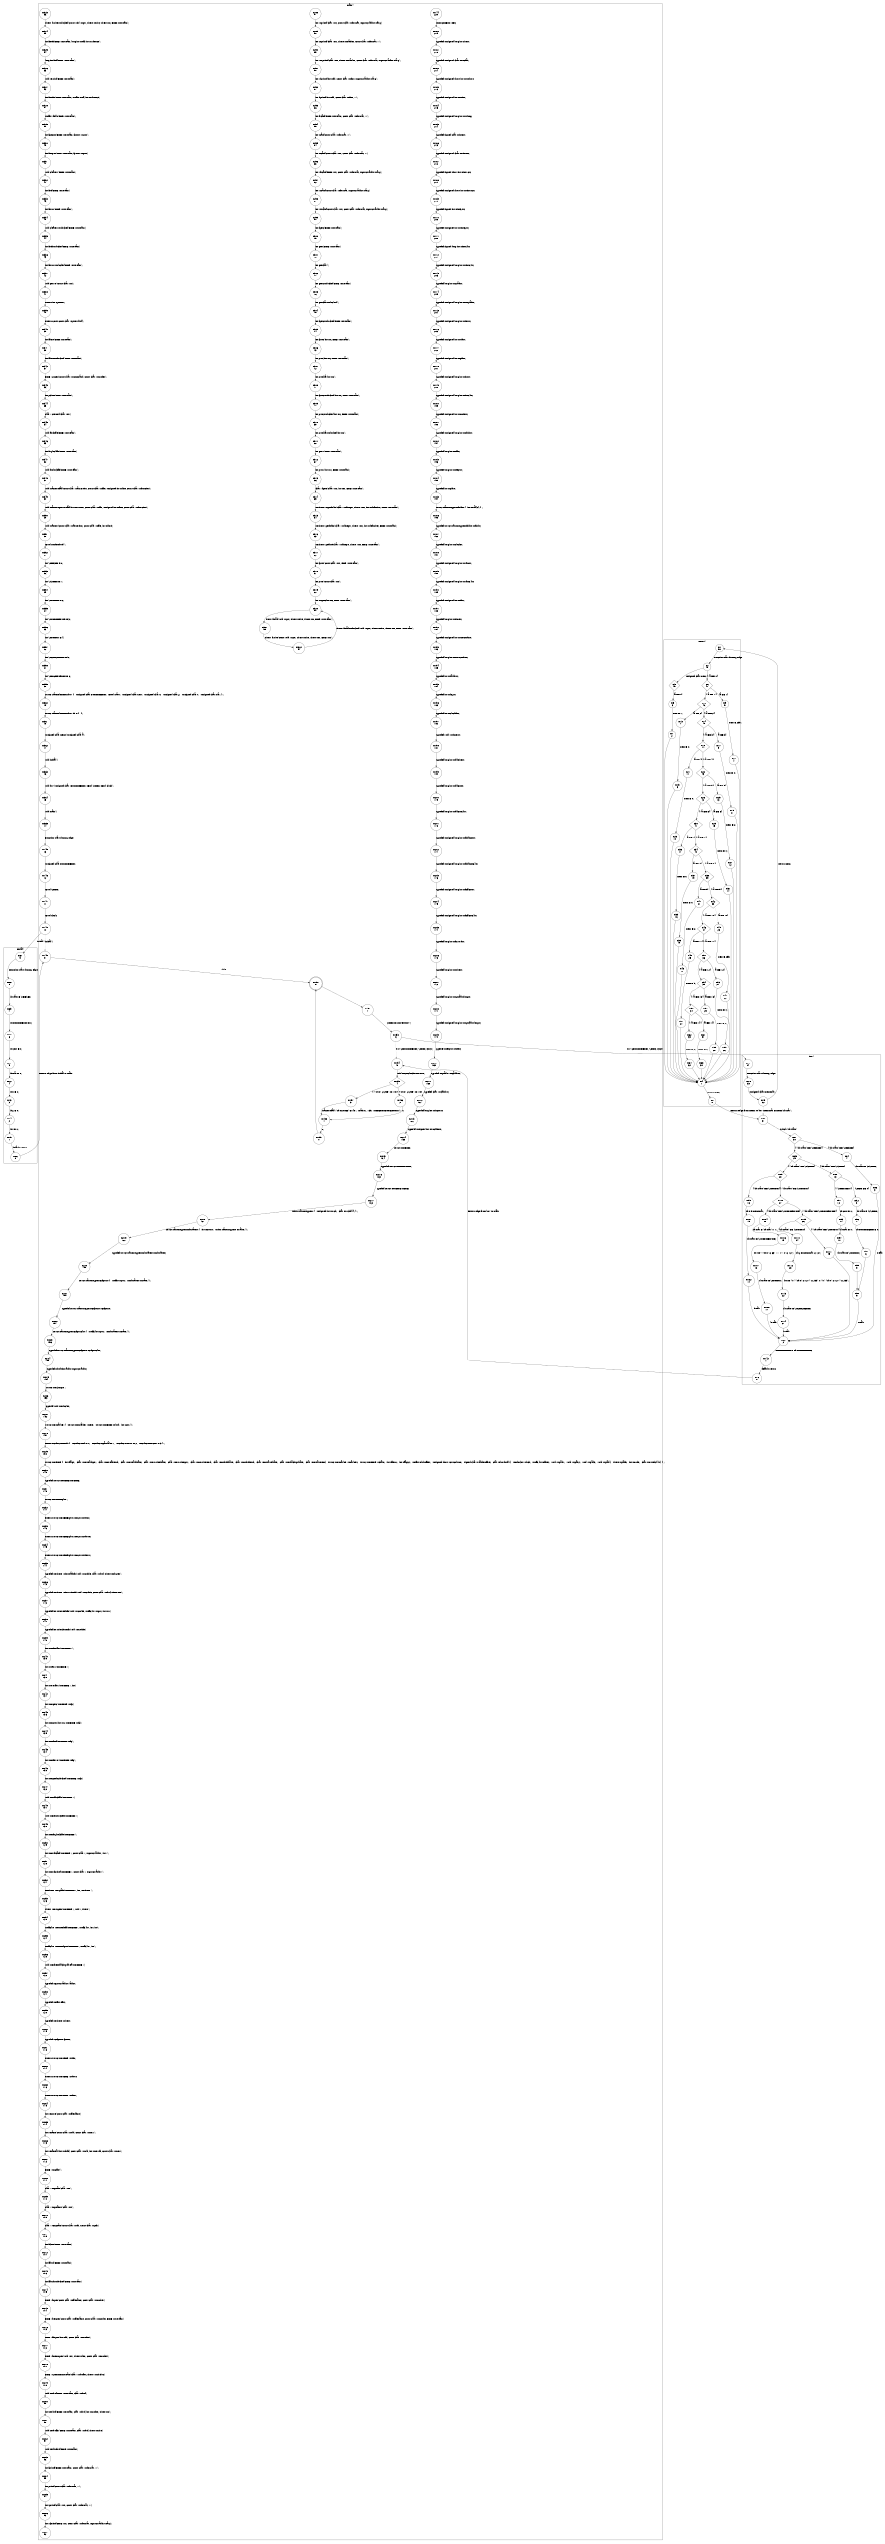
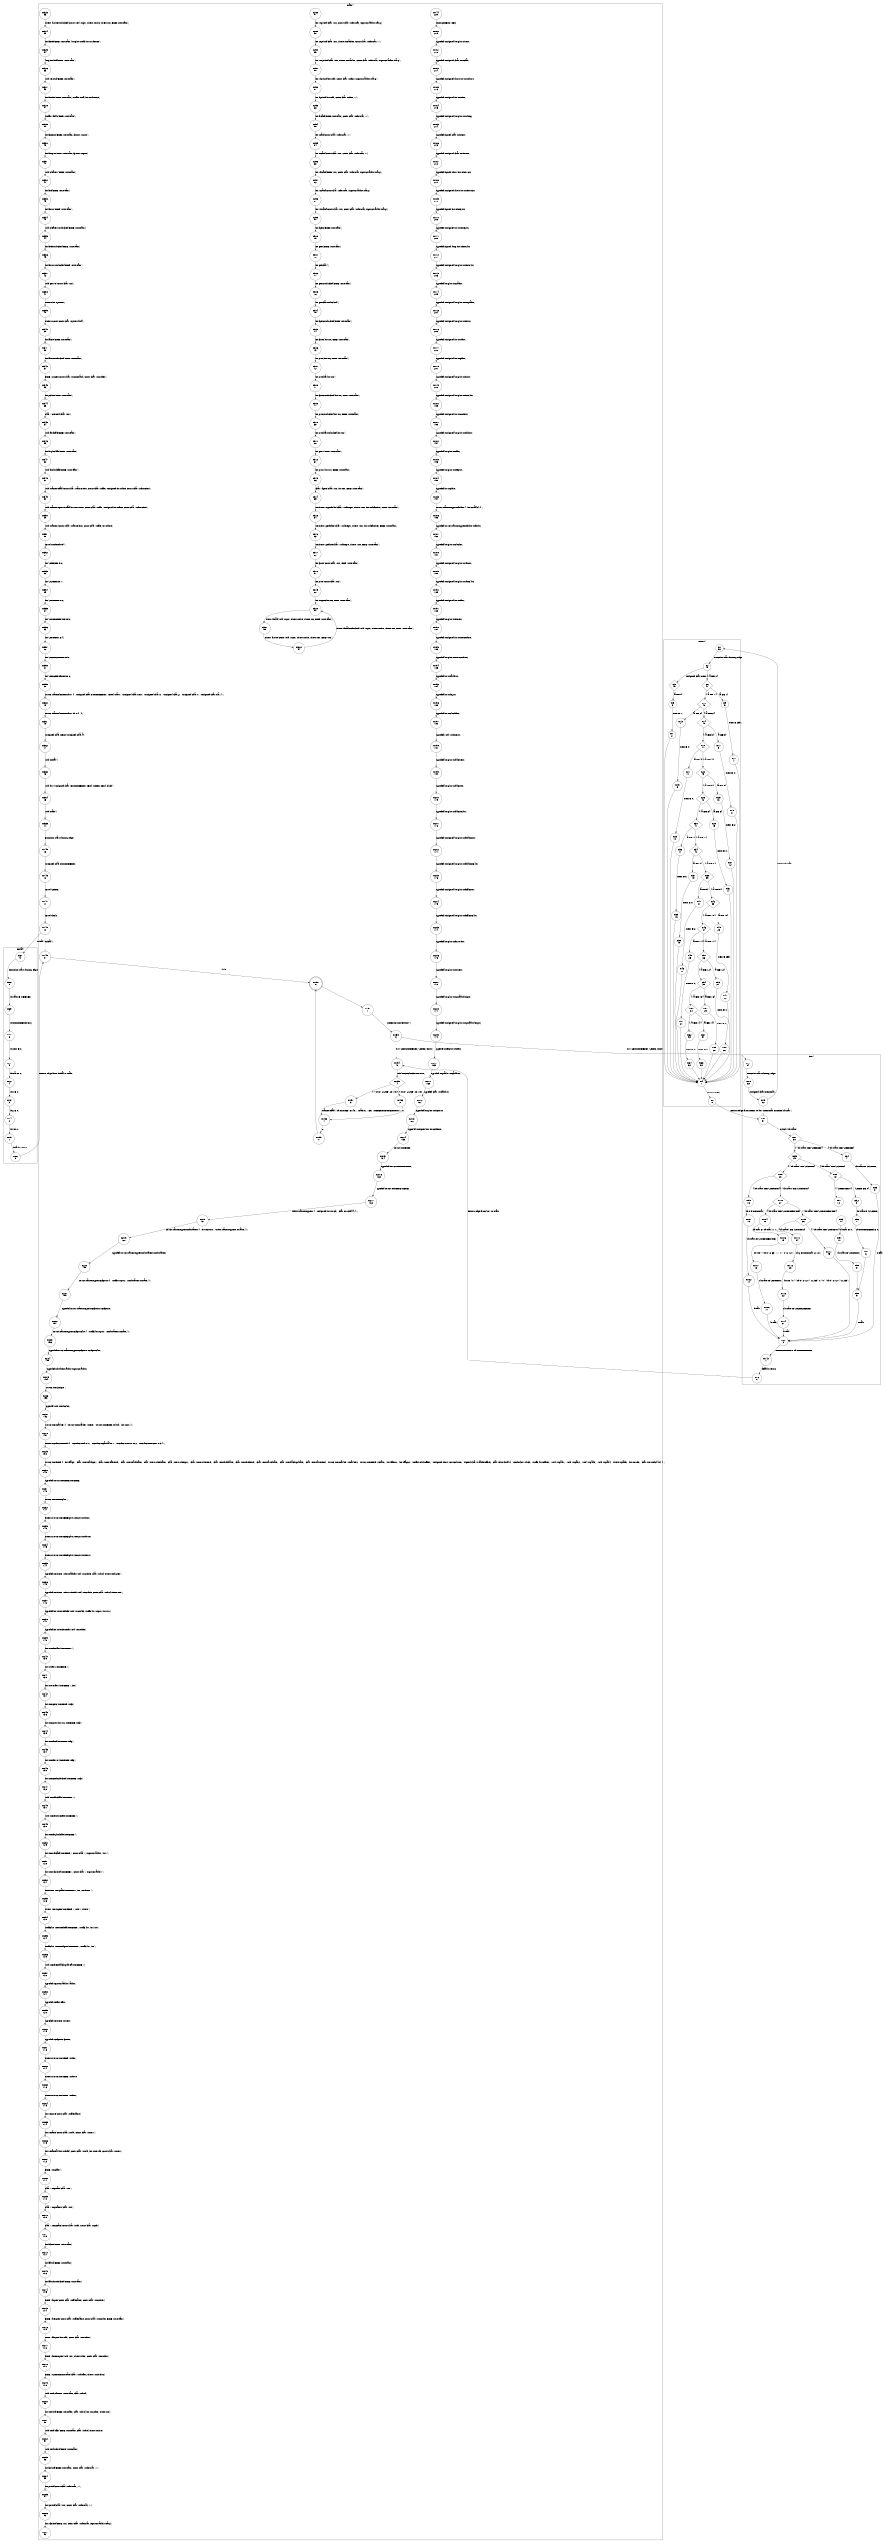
(785, 864) -> (785, 864)
(840, 1210) -> none
